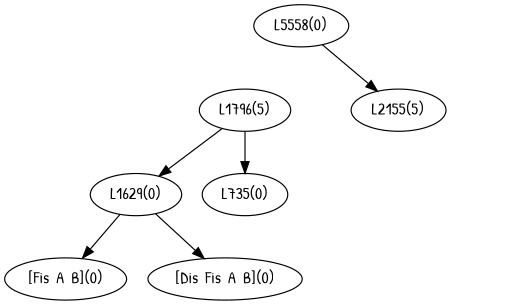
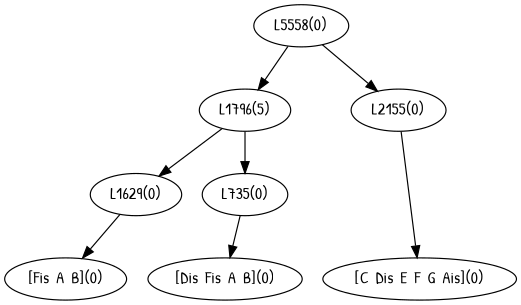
none -> (276, 63)
(399, 110) -> (399, 110)
(176, 232) -> (236, 231)
none -> (420, 279)
